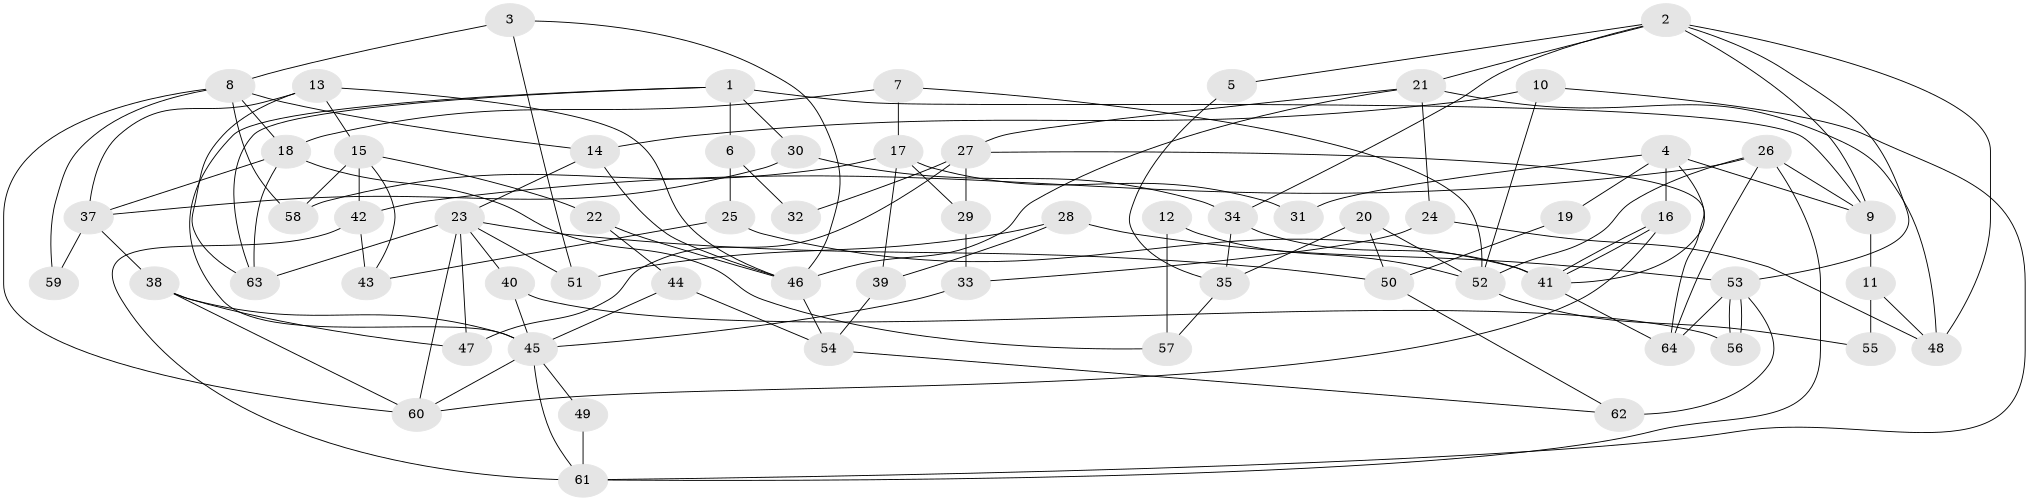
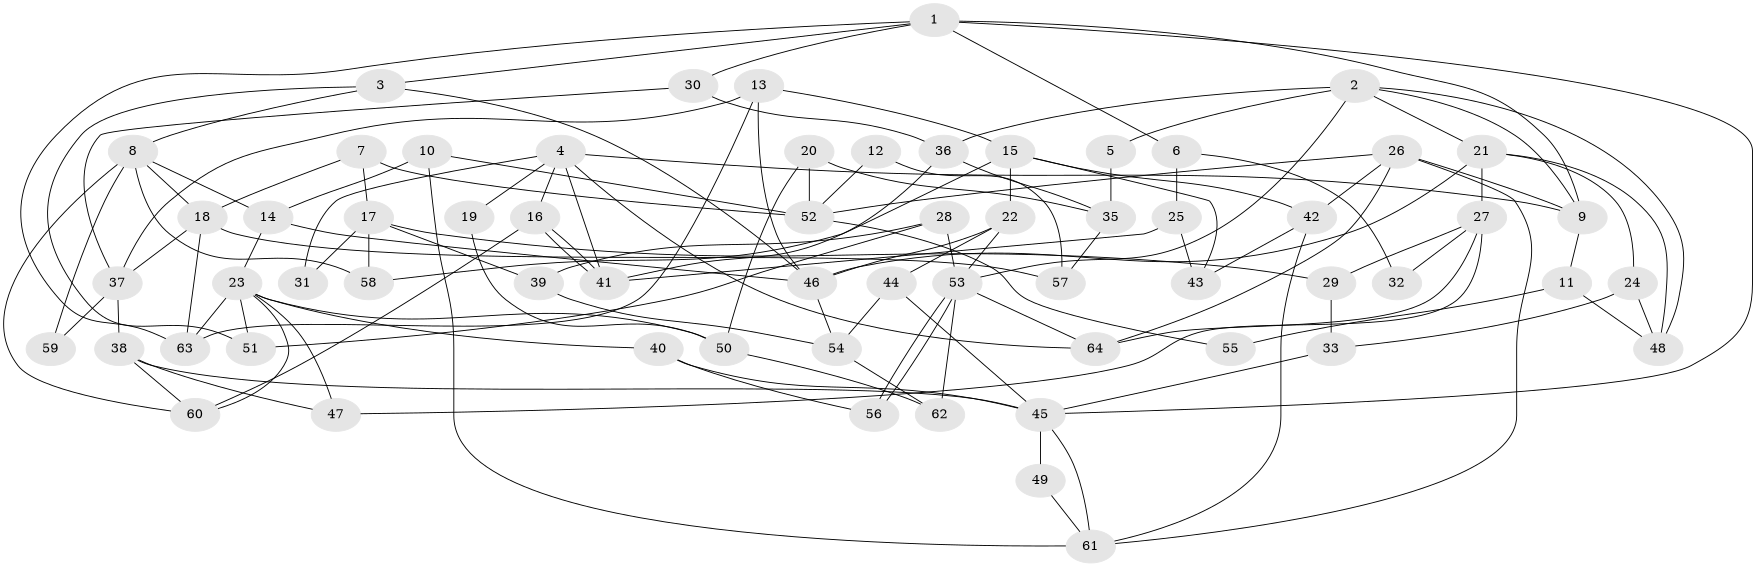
none -> (658, 53)
(1233, 218) -> (944, 152)
none -> (991, 242)
(1600, 312) -> (803, 308)
(475, 382) -> none
